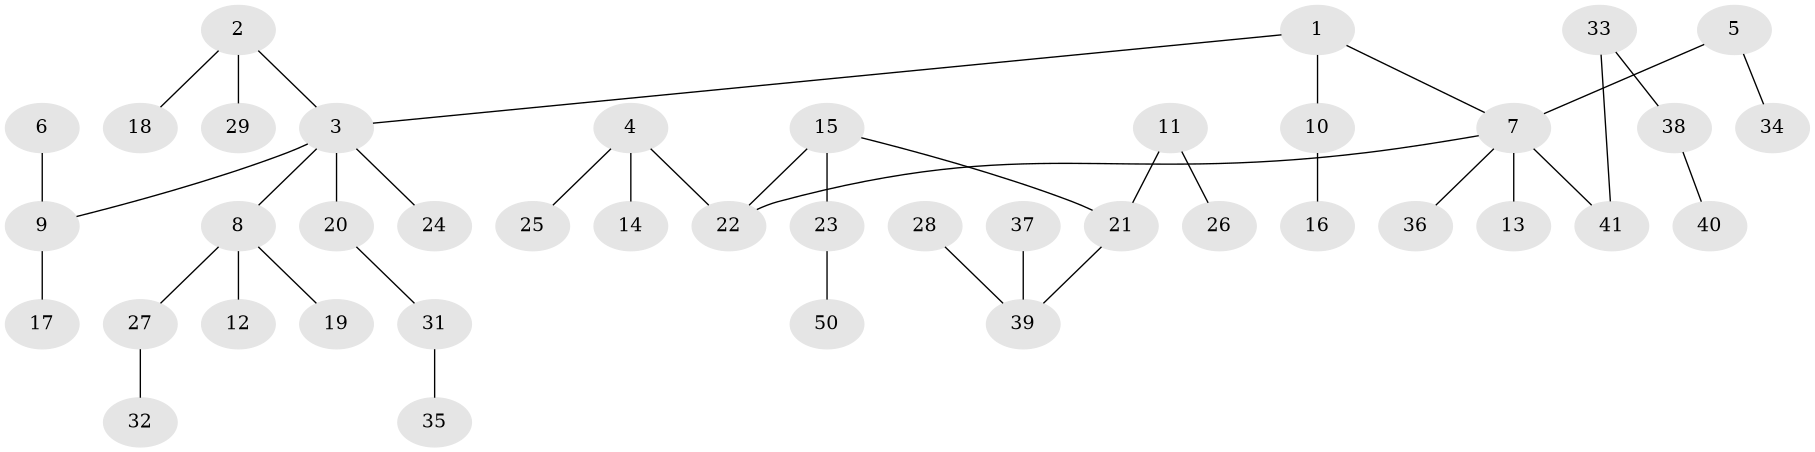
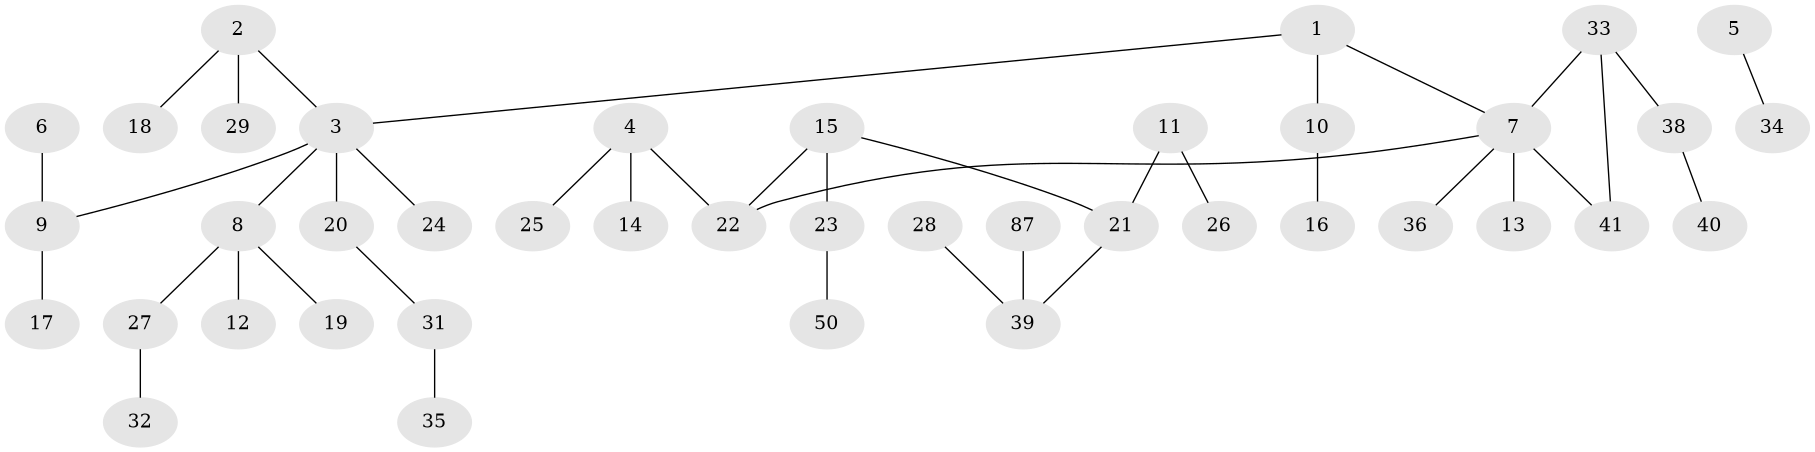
(1624, 79) -> (1557, 79)
(1023, 226) -> (1023, 226)
